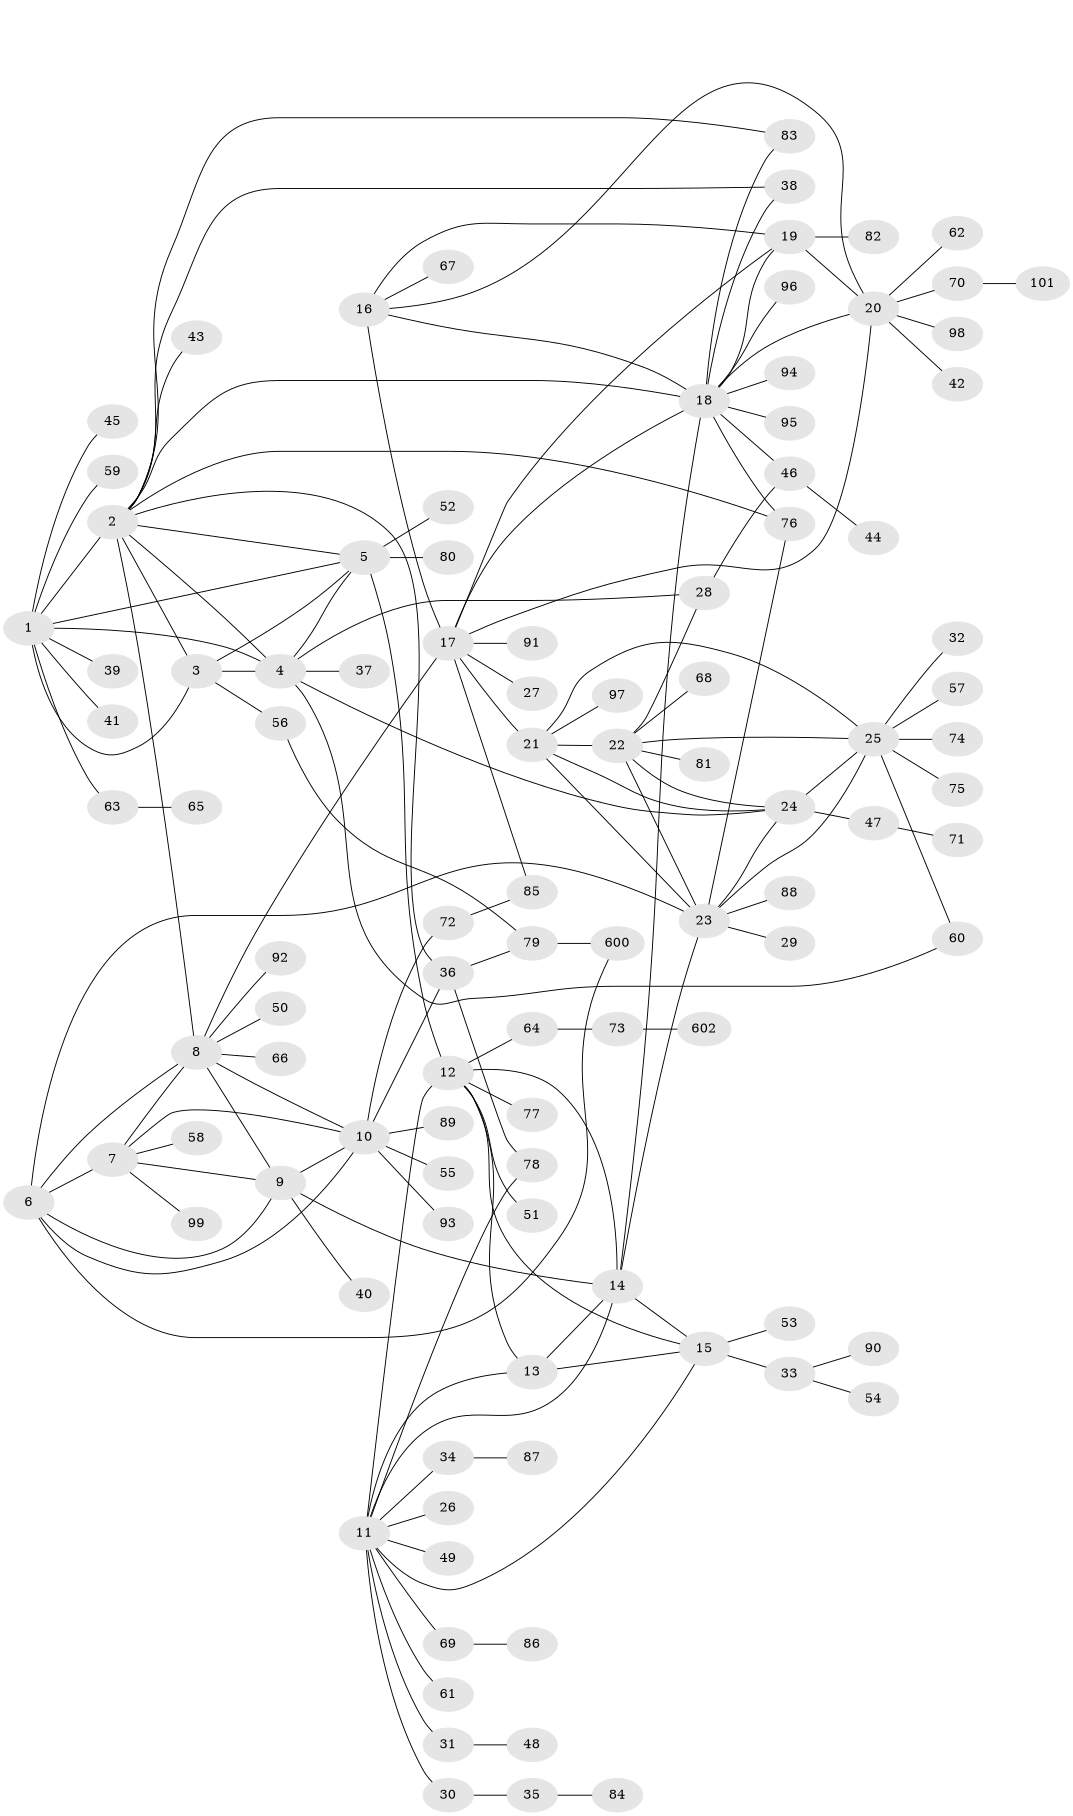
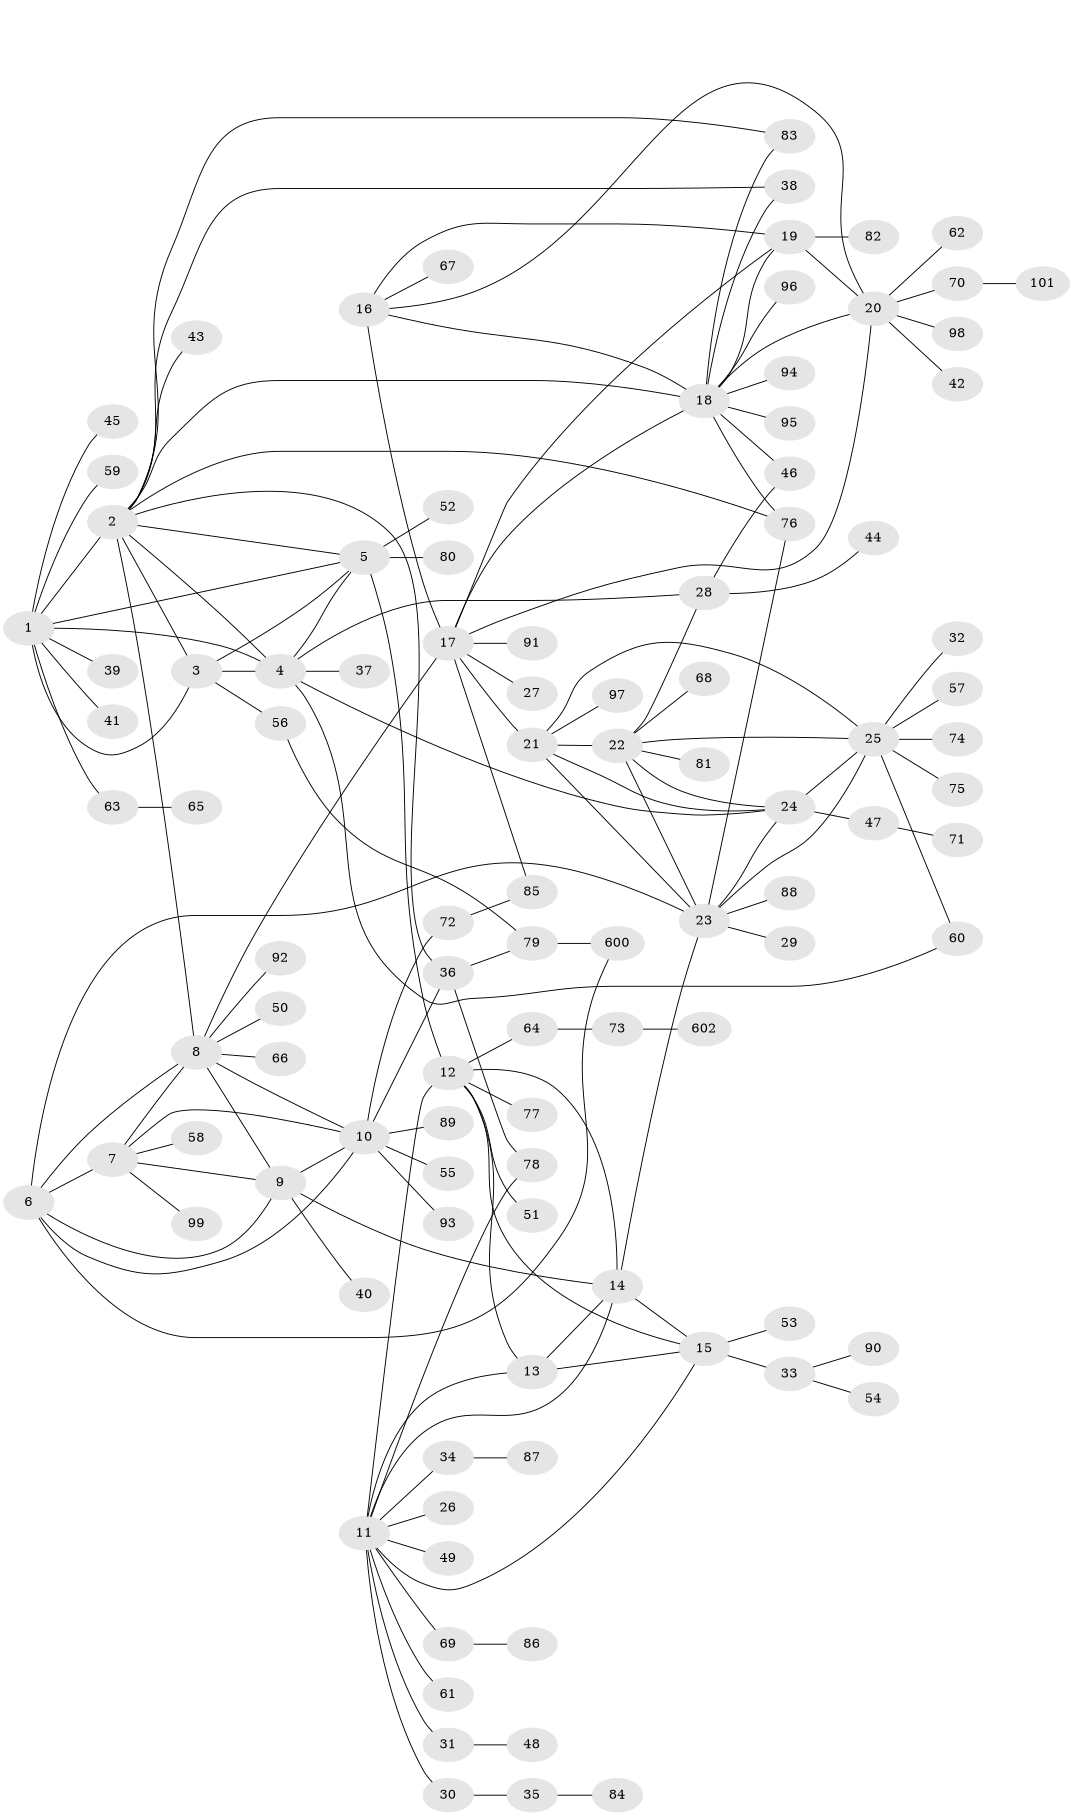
(832, 506) -> (798, 585)
(658, 843) -> none
